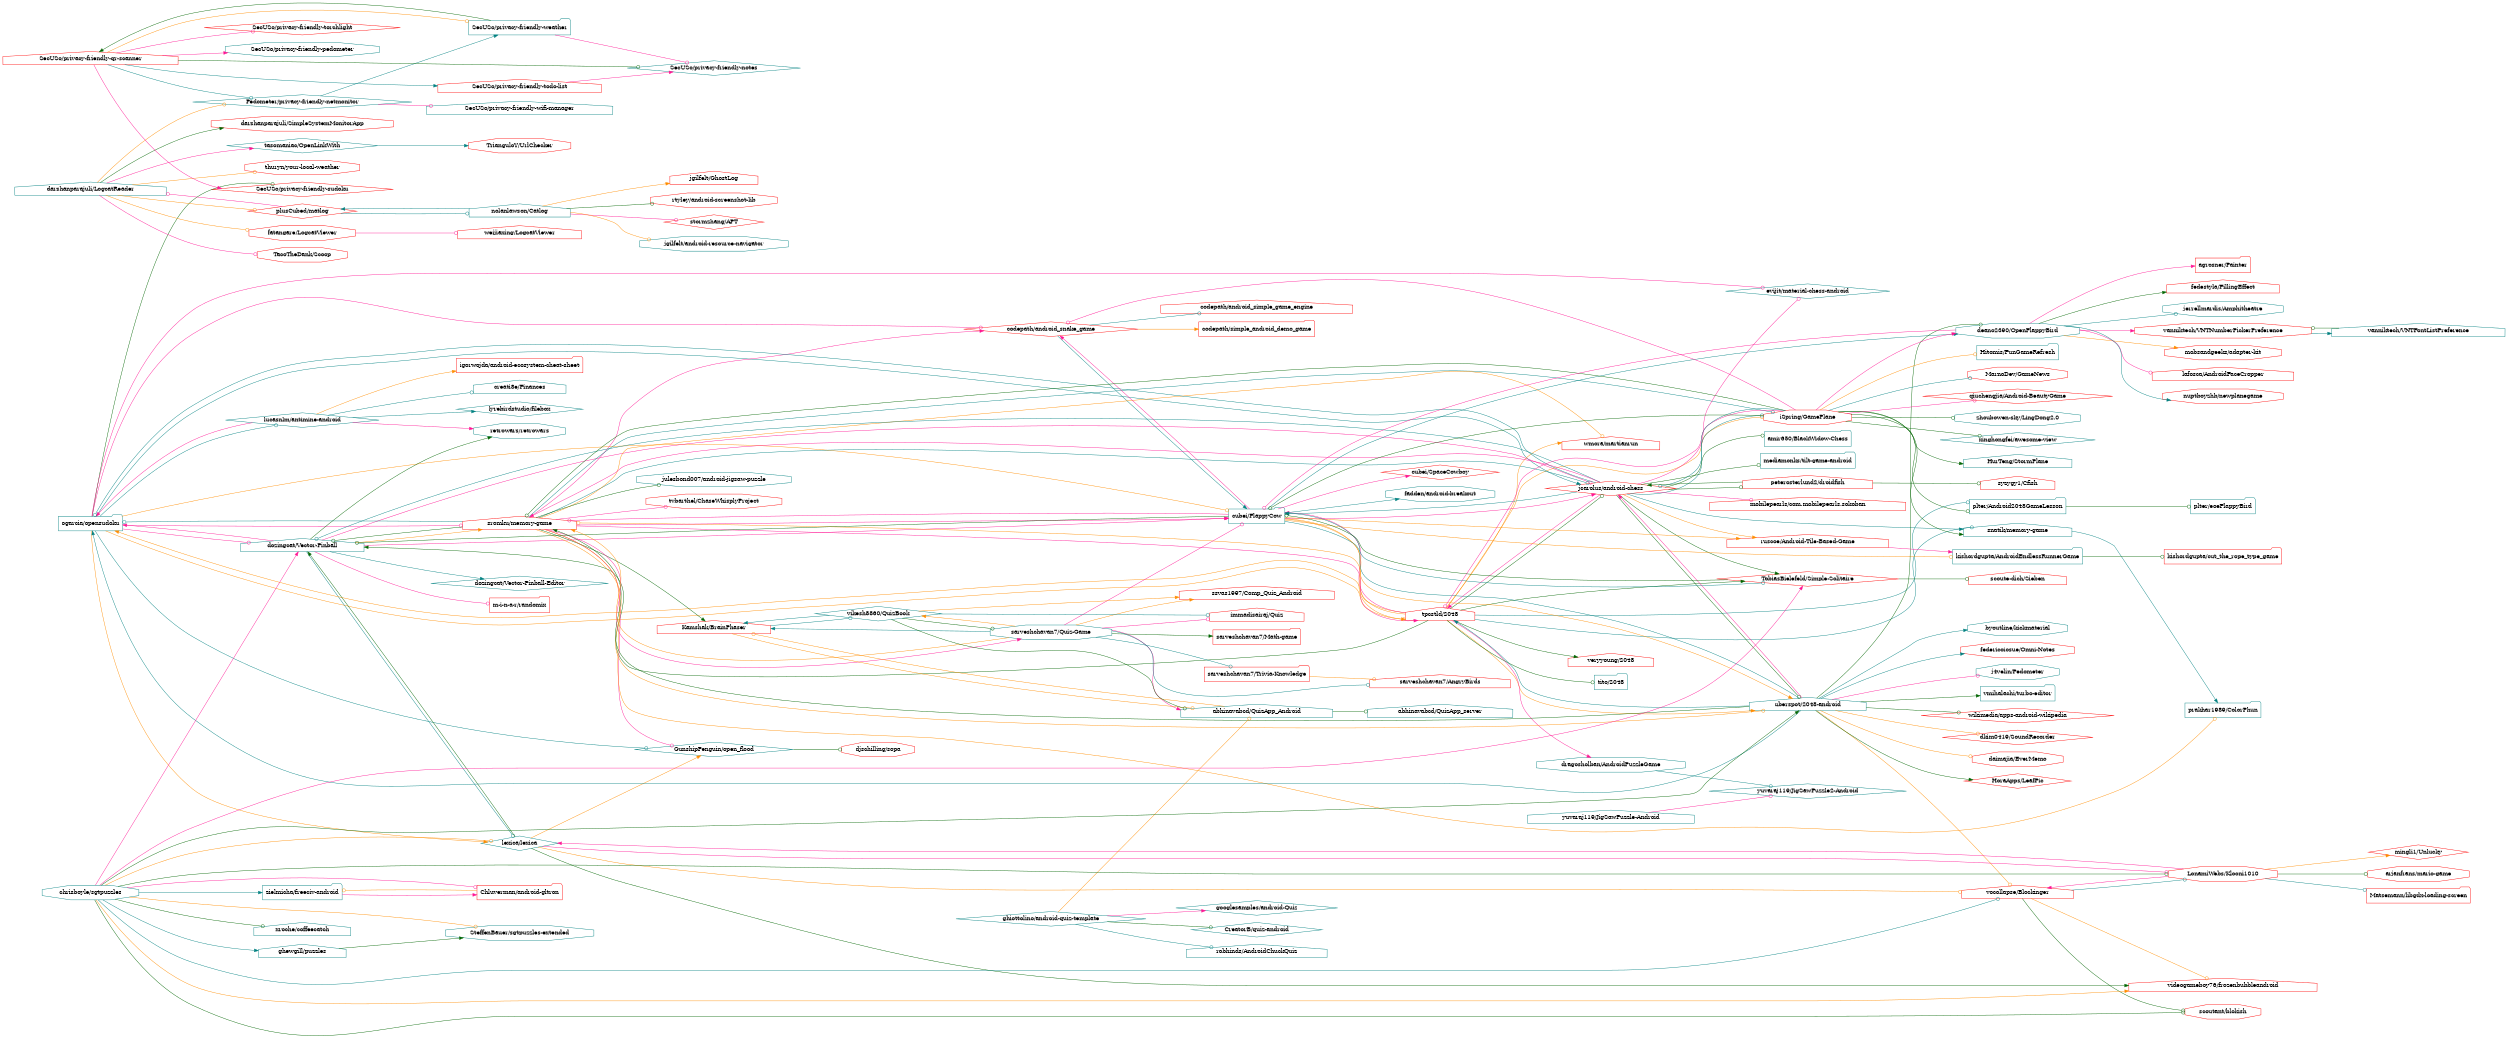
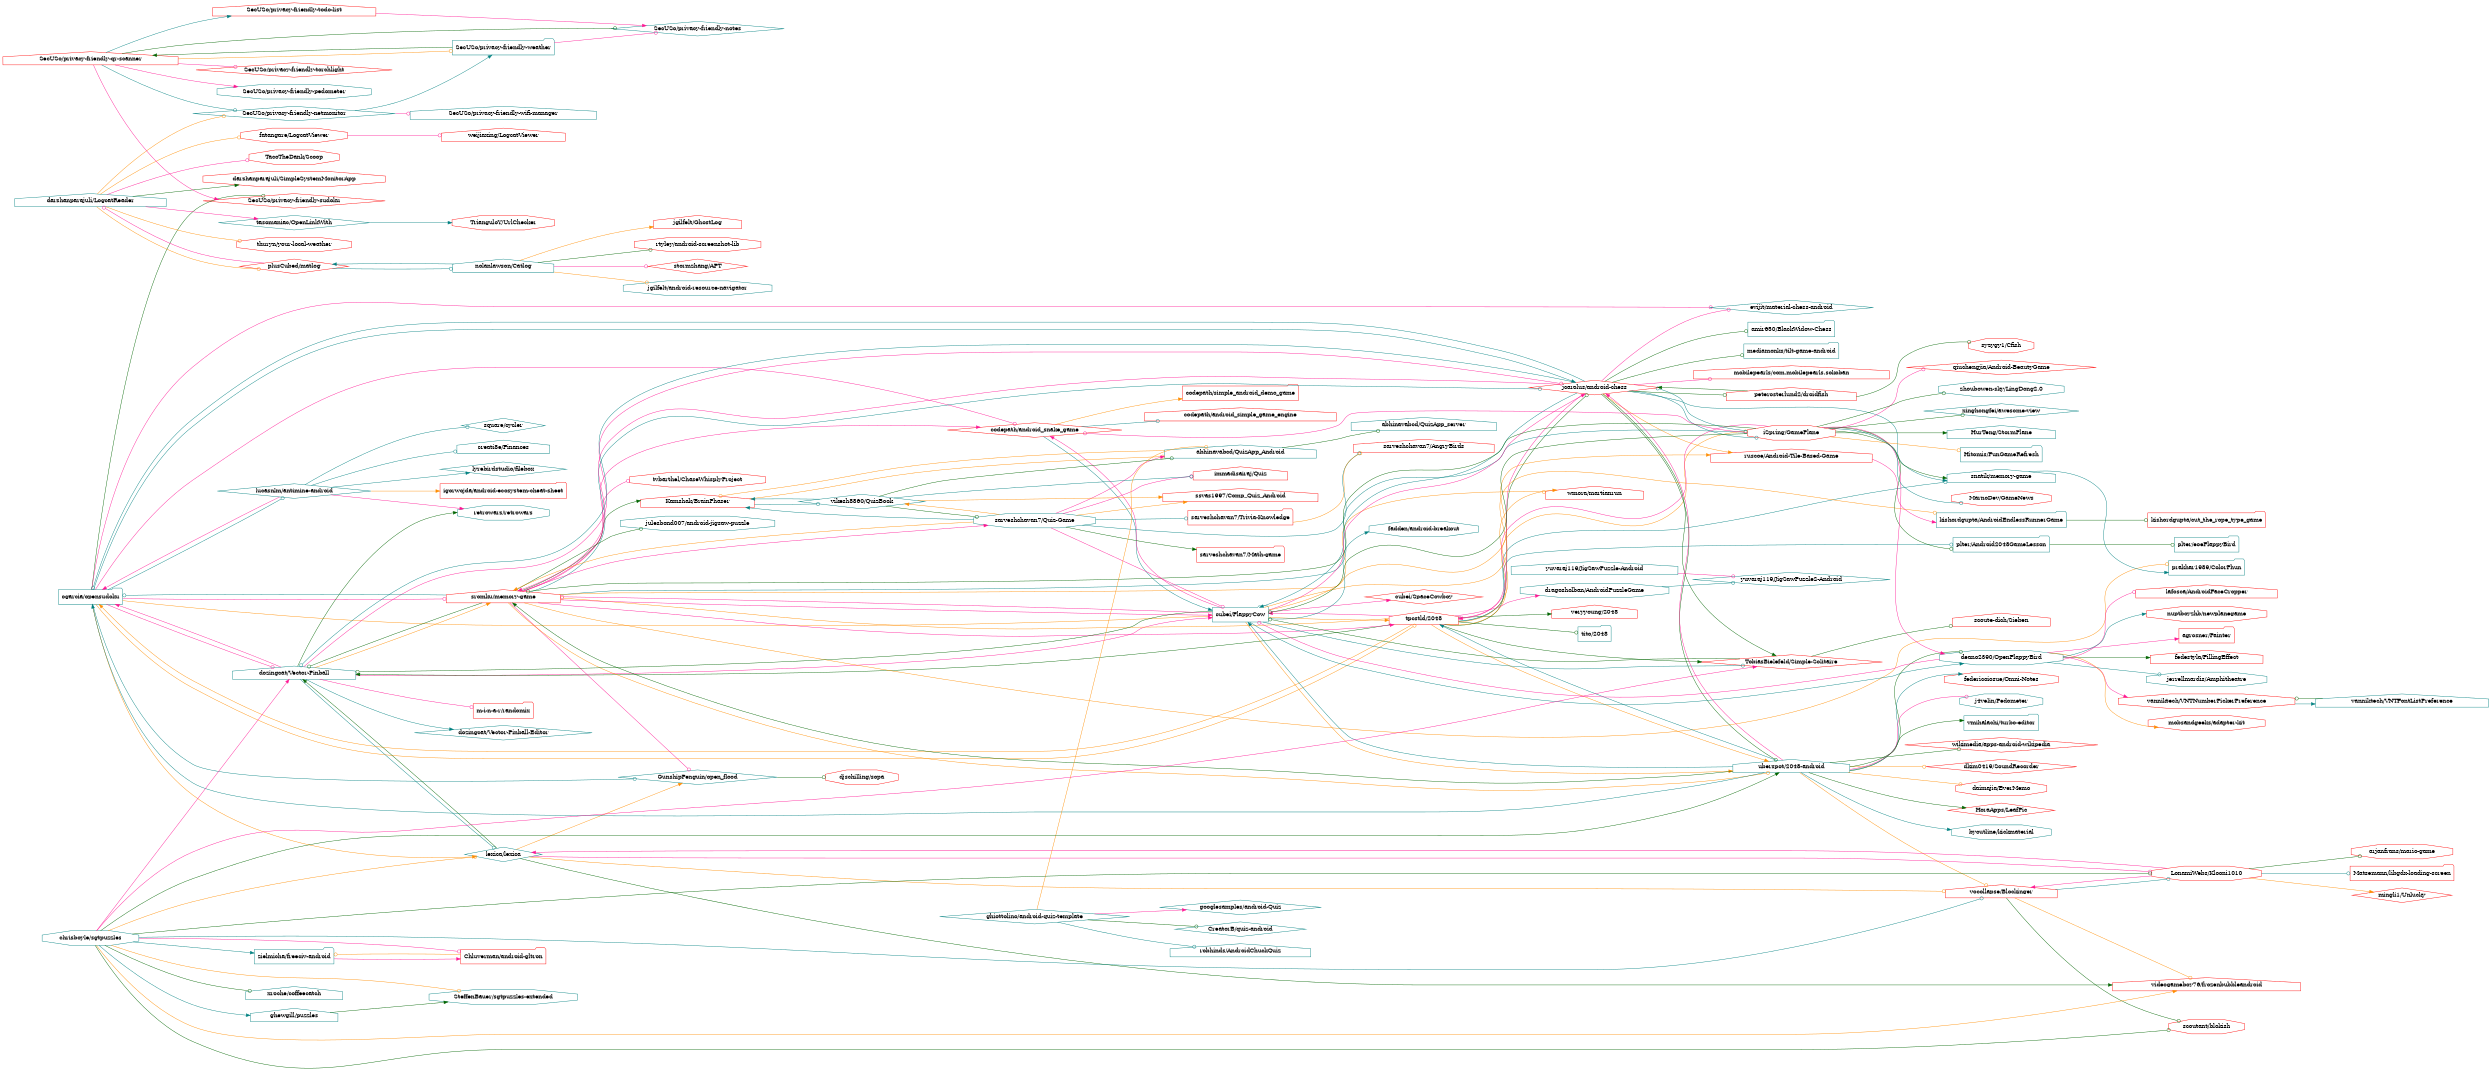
(302, 102) -> (294, 114)
none -> (503, 426)
(2018, 484) -> (2001, 346)
